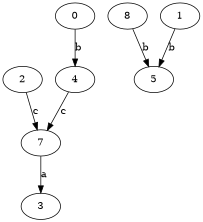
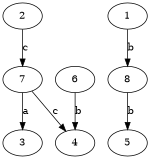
(75, 16) -> (75, 79)
(168, 44) -> (128, 44)
(60, 108) -> (46, 108)
